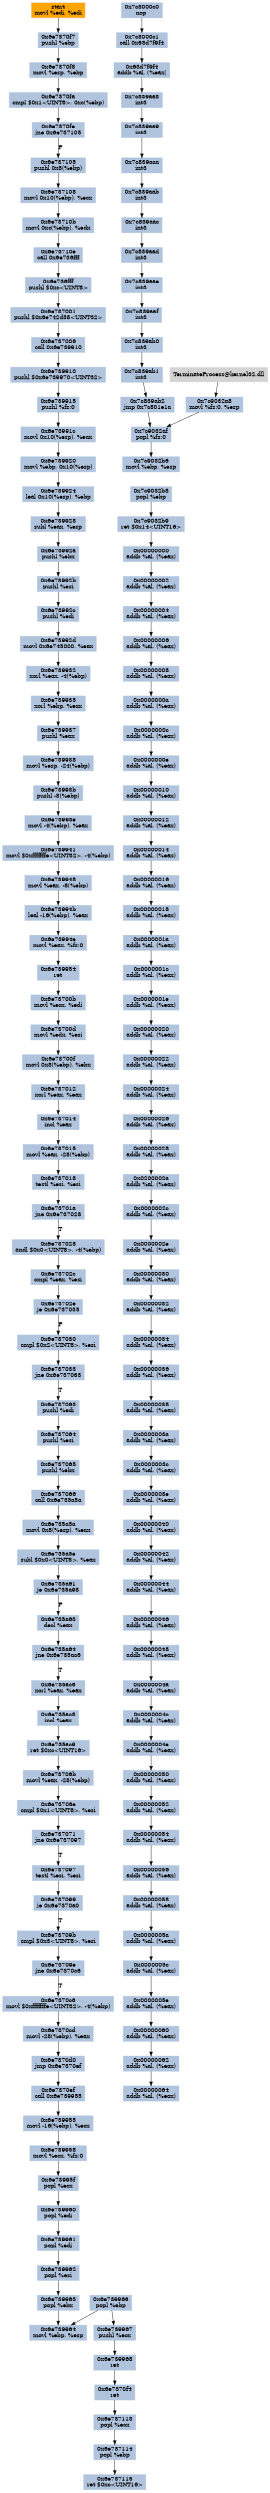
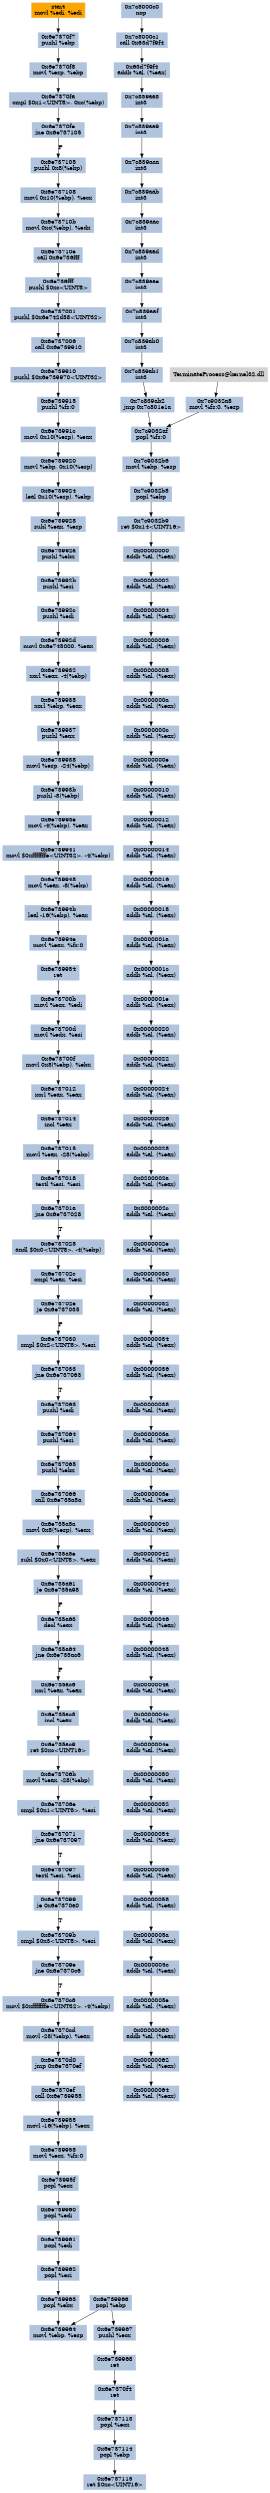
none -> (151, 477)
(60, 1670) -> (60, 1670)
